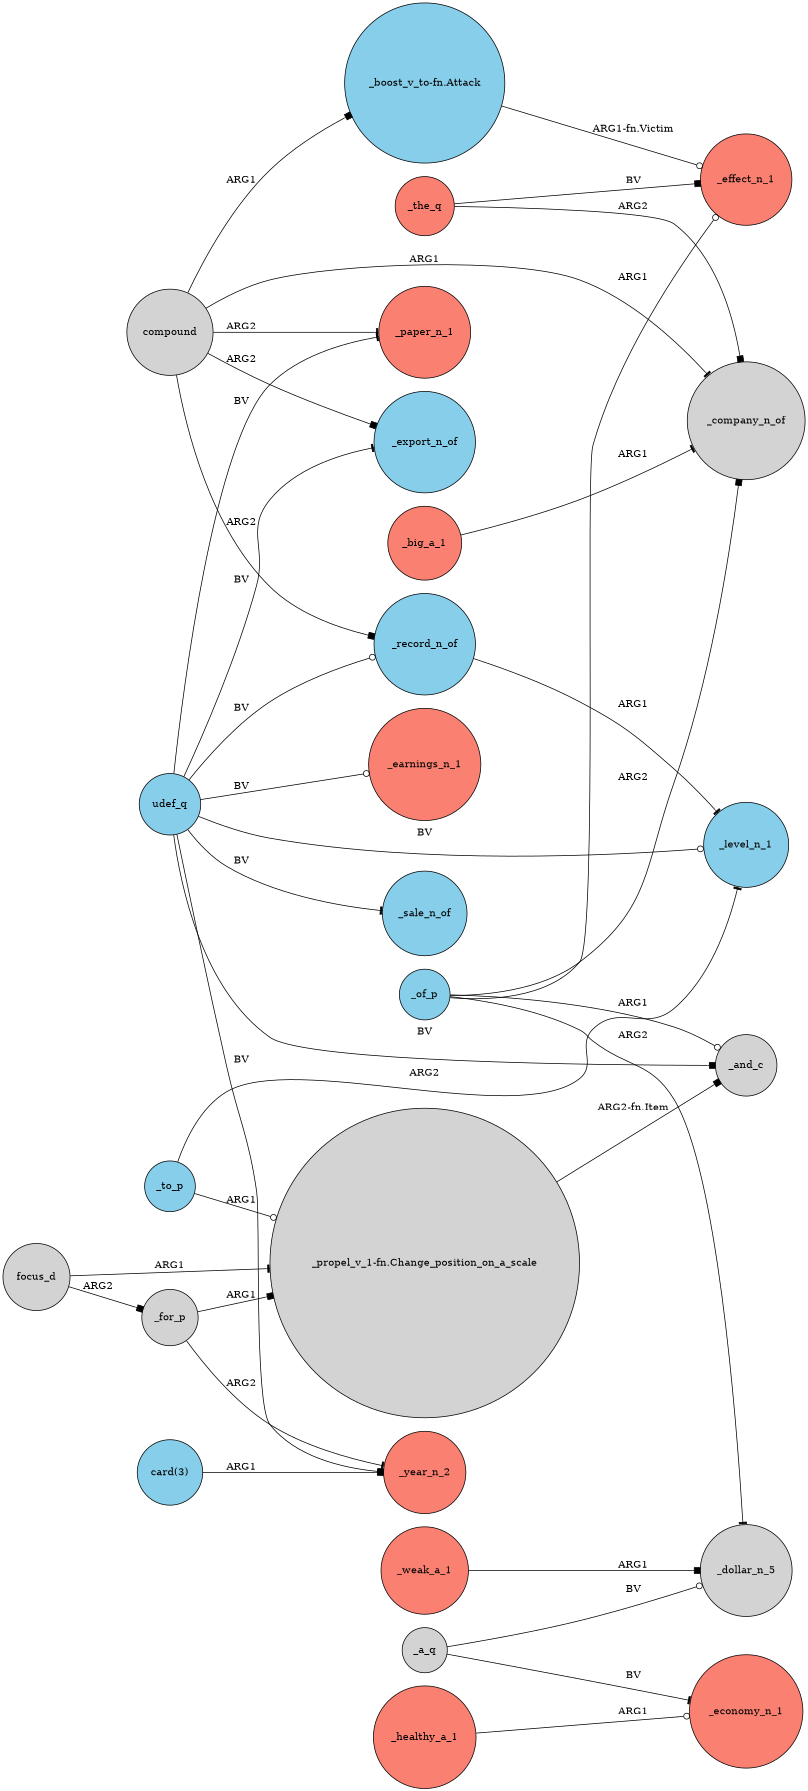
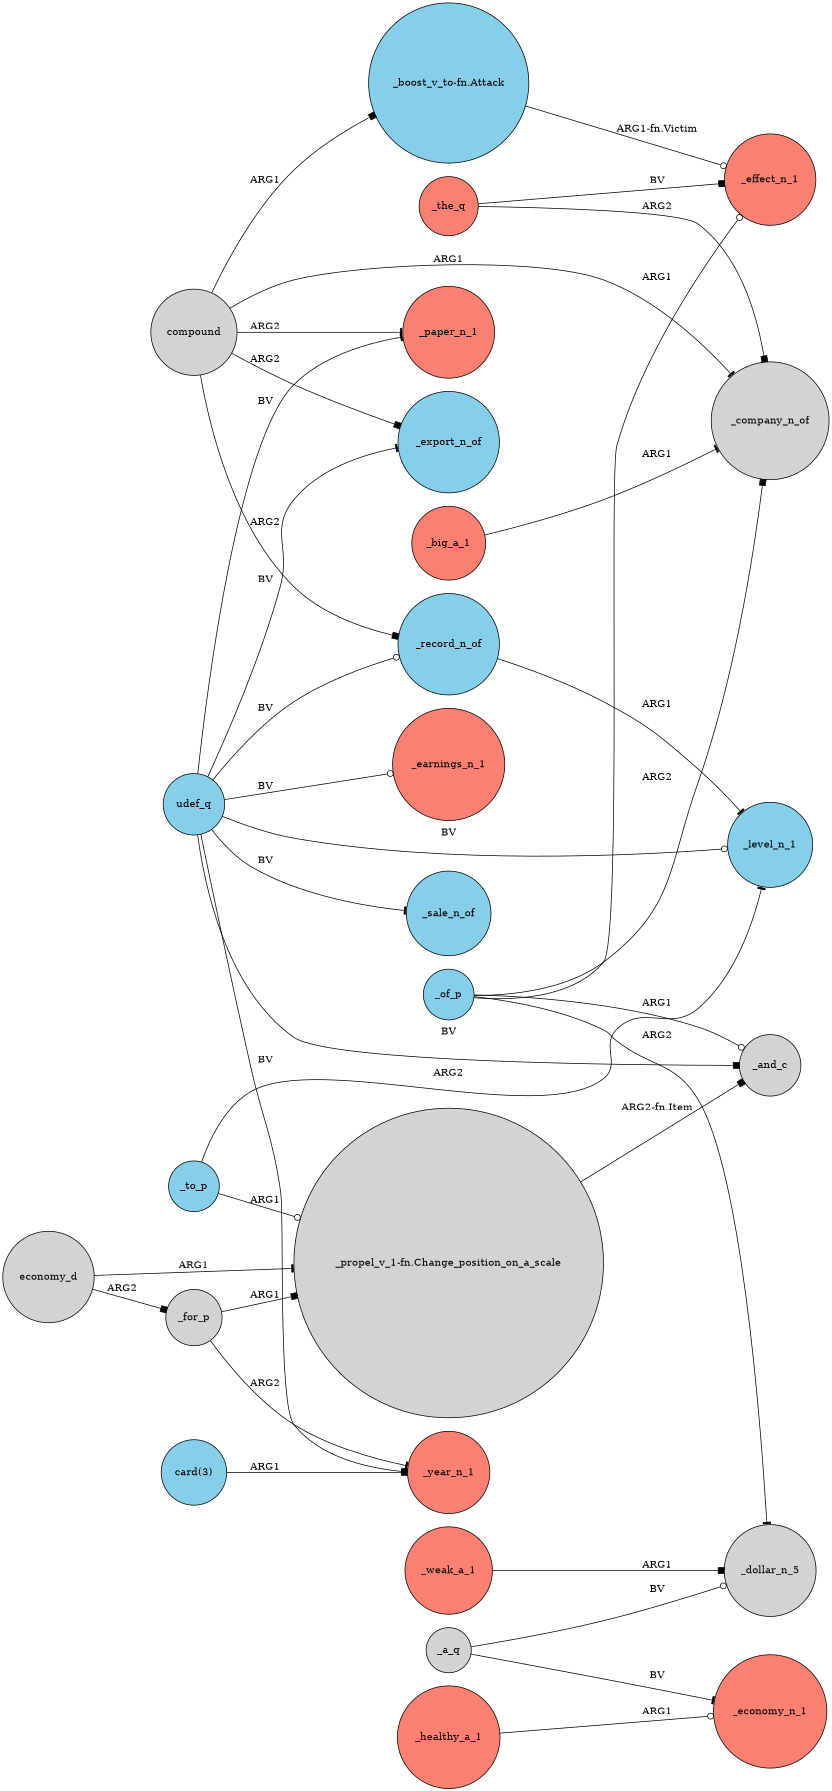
(37, 1277) -> (48, 1277)
(425, 1472) -> (449, 1472)
